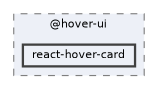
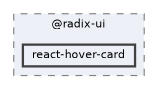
(79, 25) -> (79, 25)
